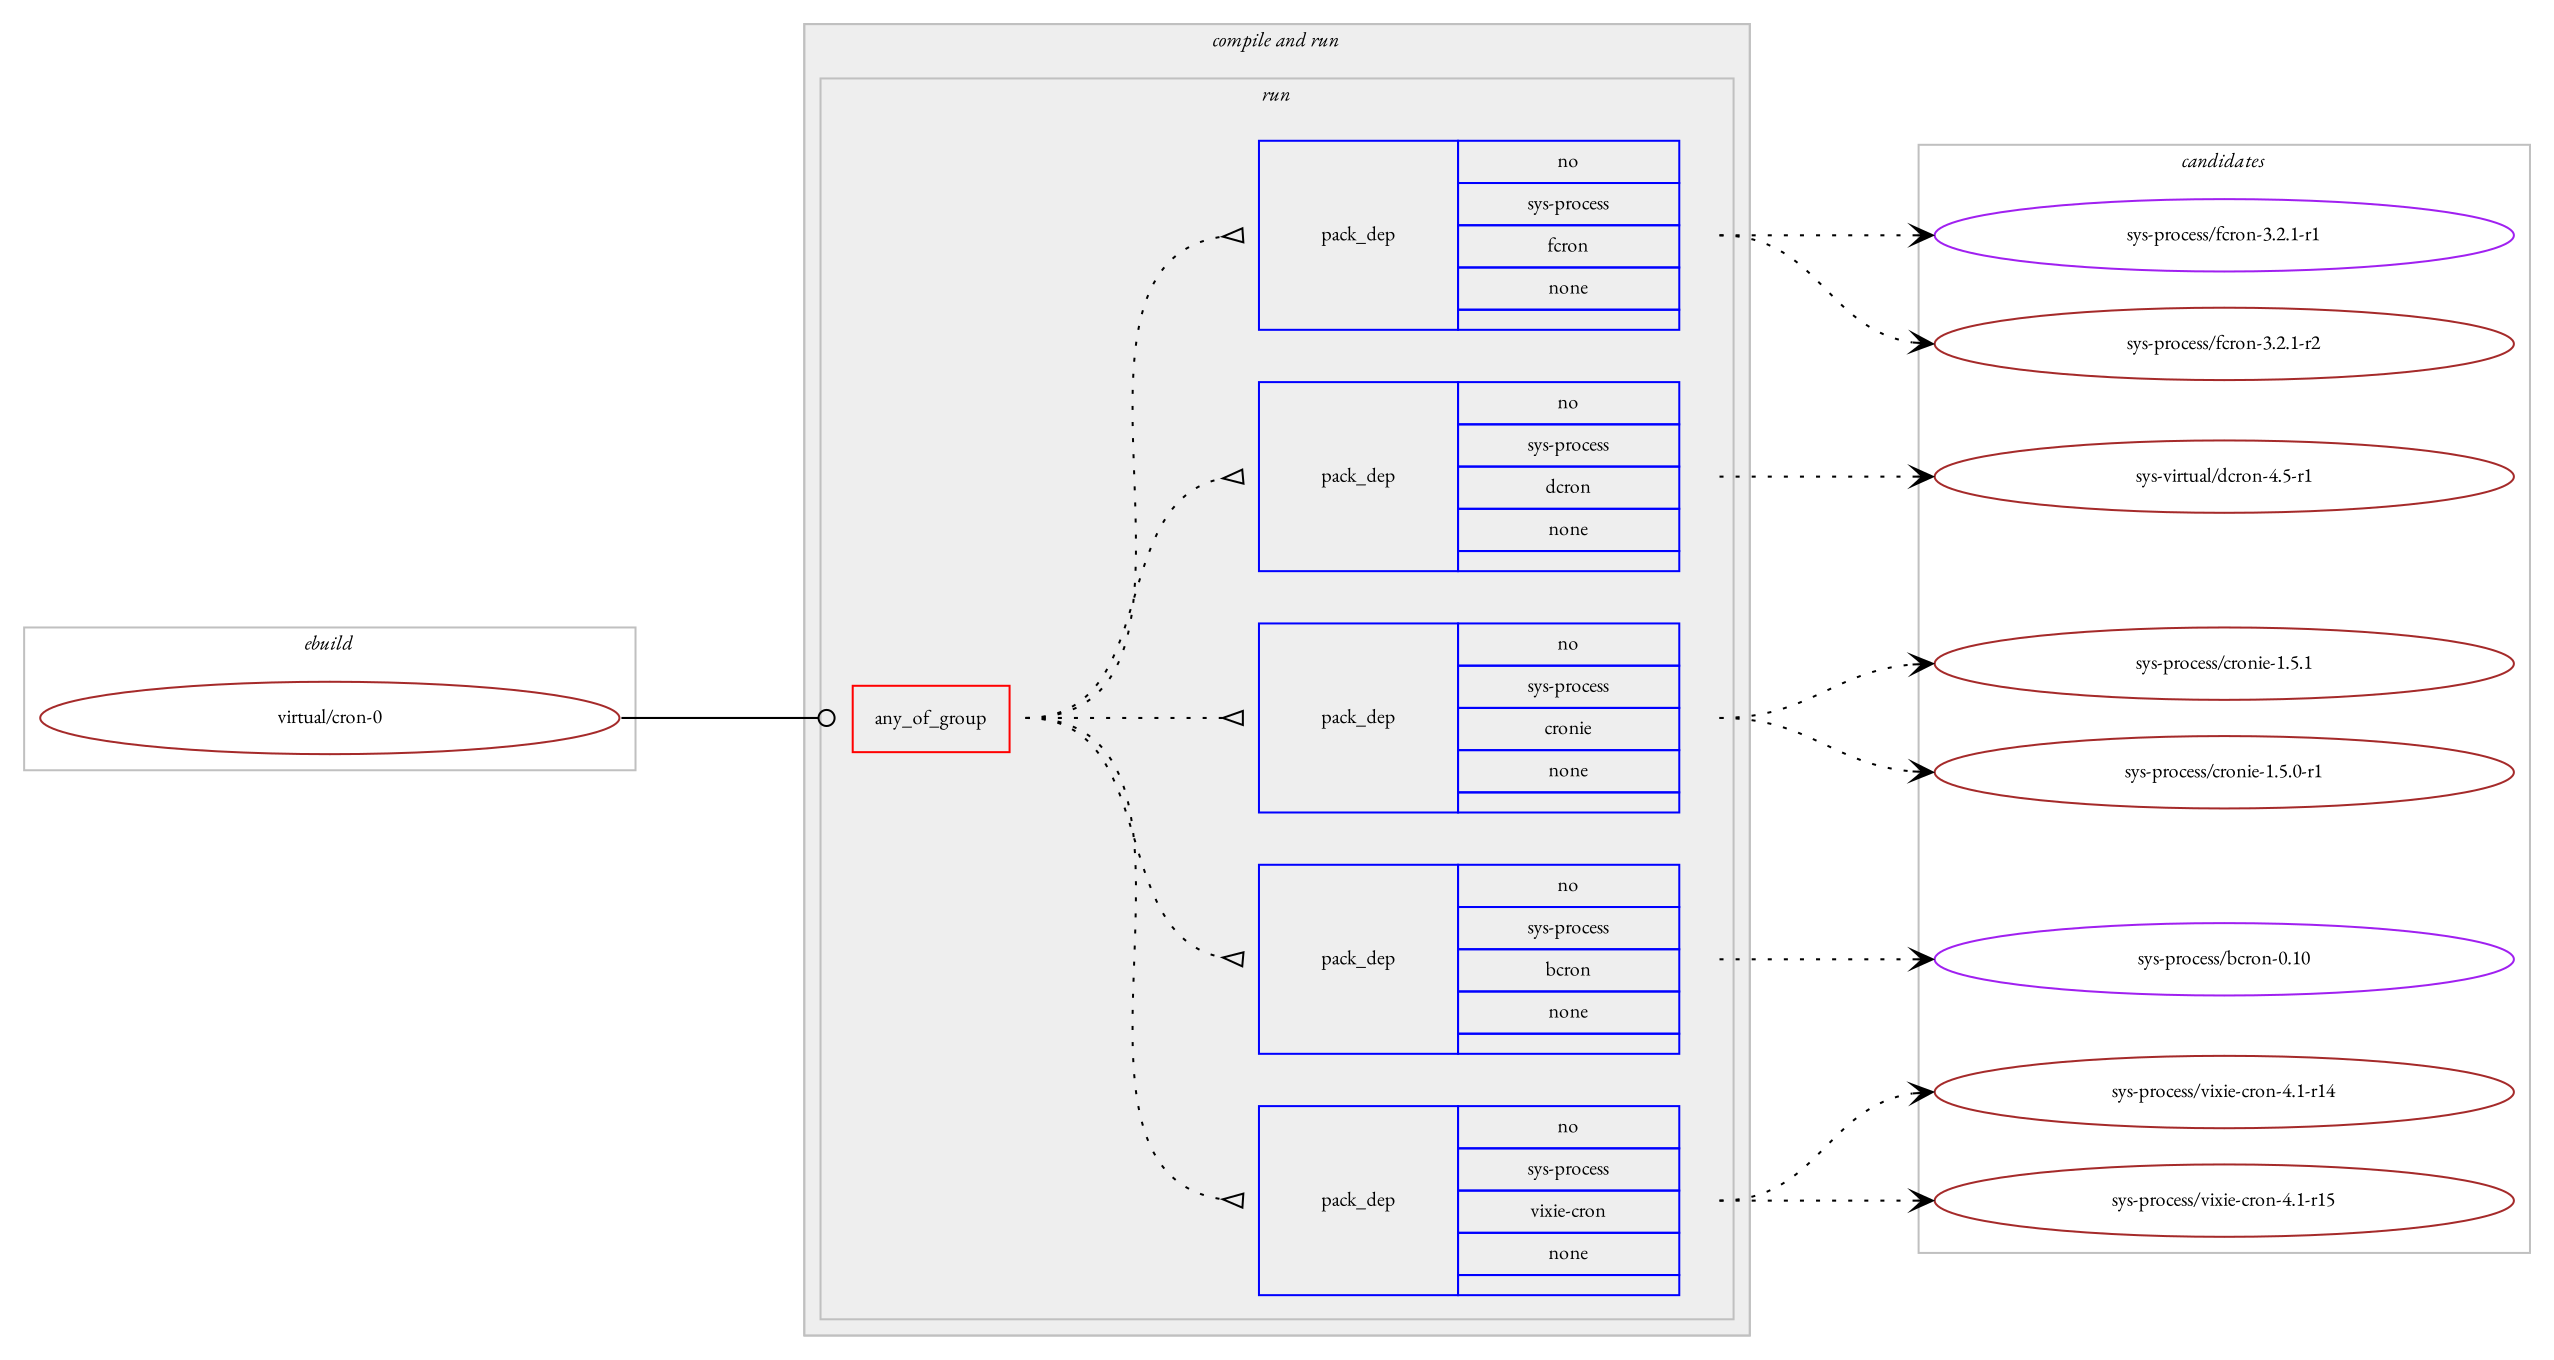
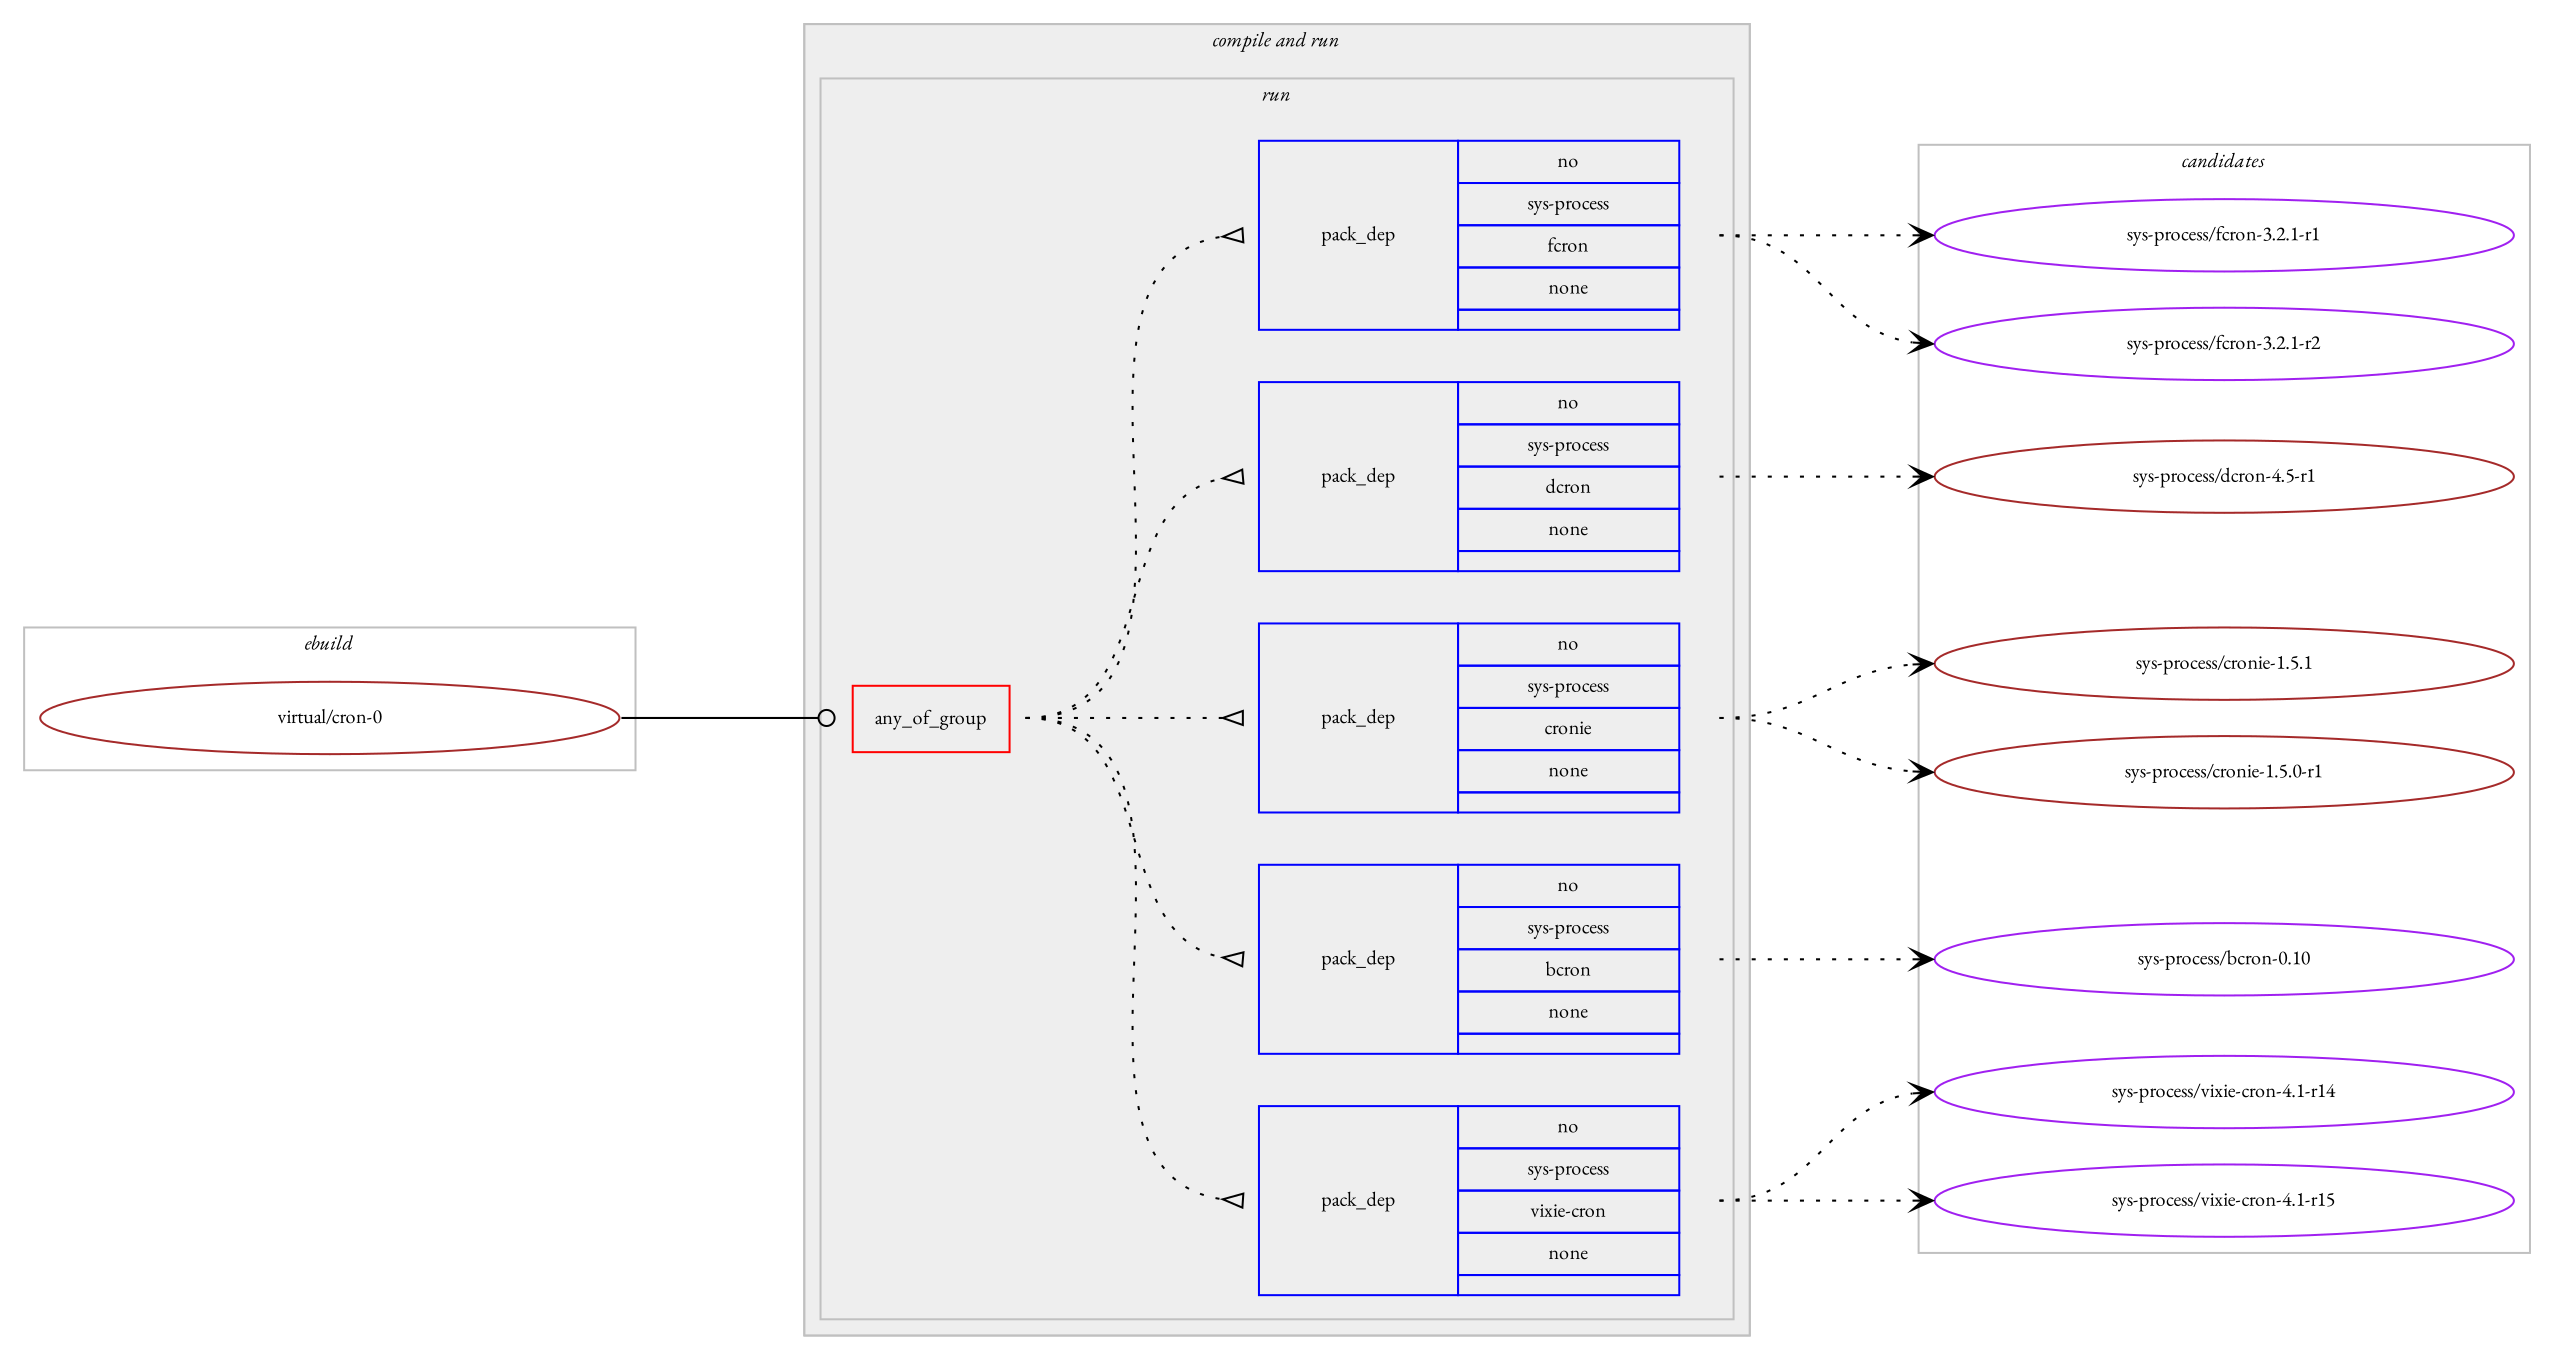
(2224, 344) -> (2224, 344)
(2224, 477) -> (2224, 477)
(2224, 1092) -> (2224, 1092)
(2224, 1201) -> (2224, 1201)
